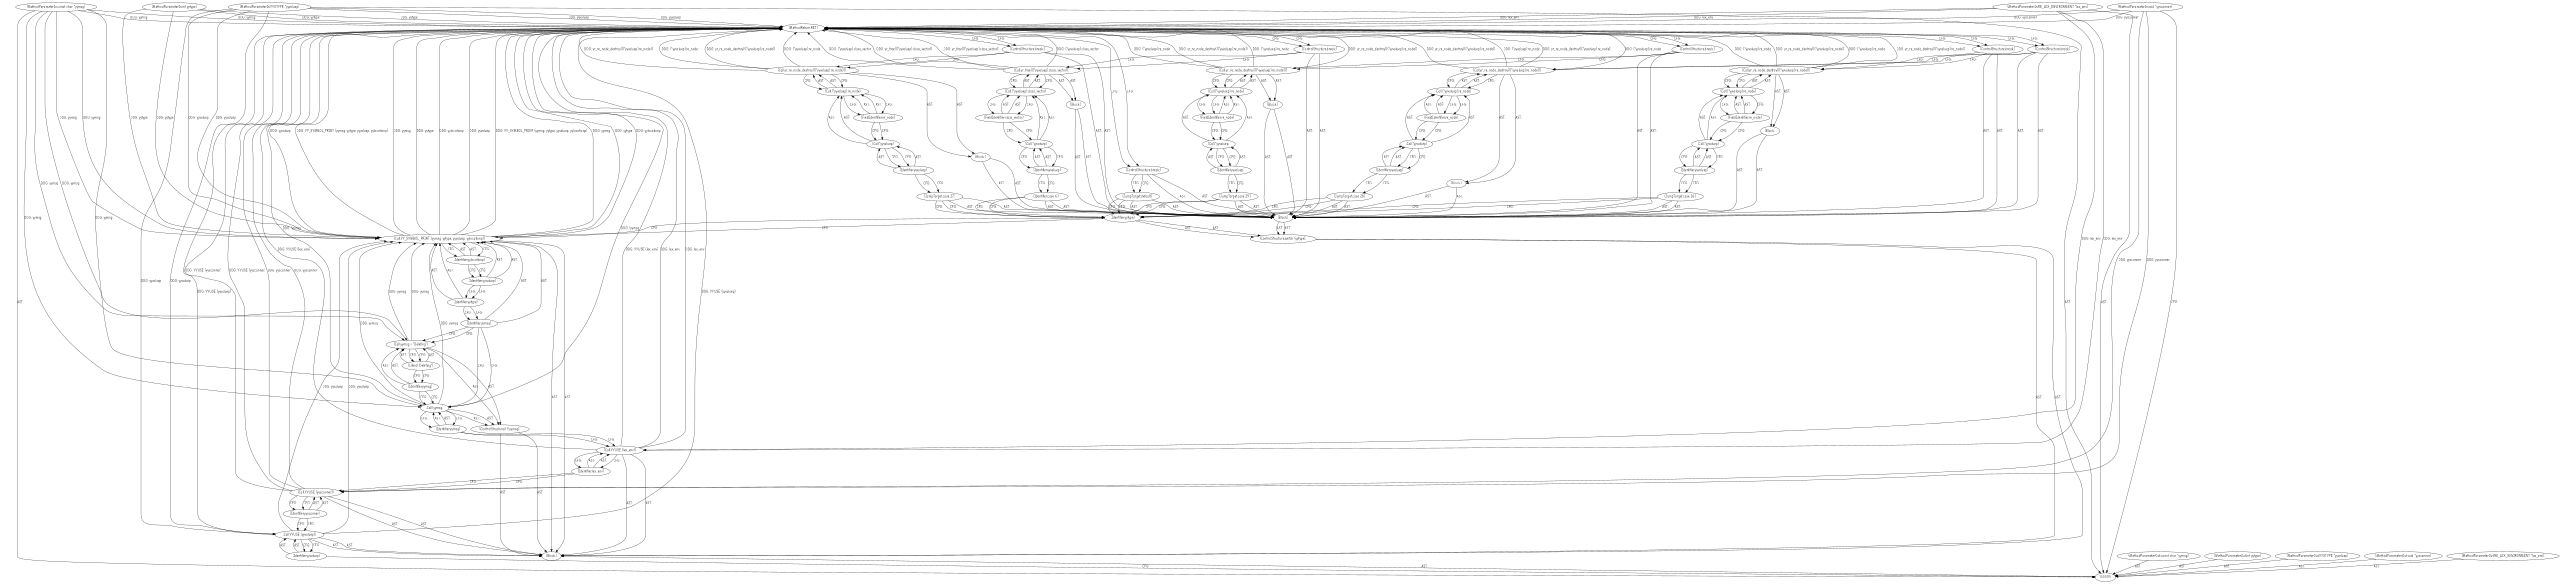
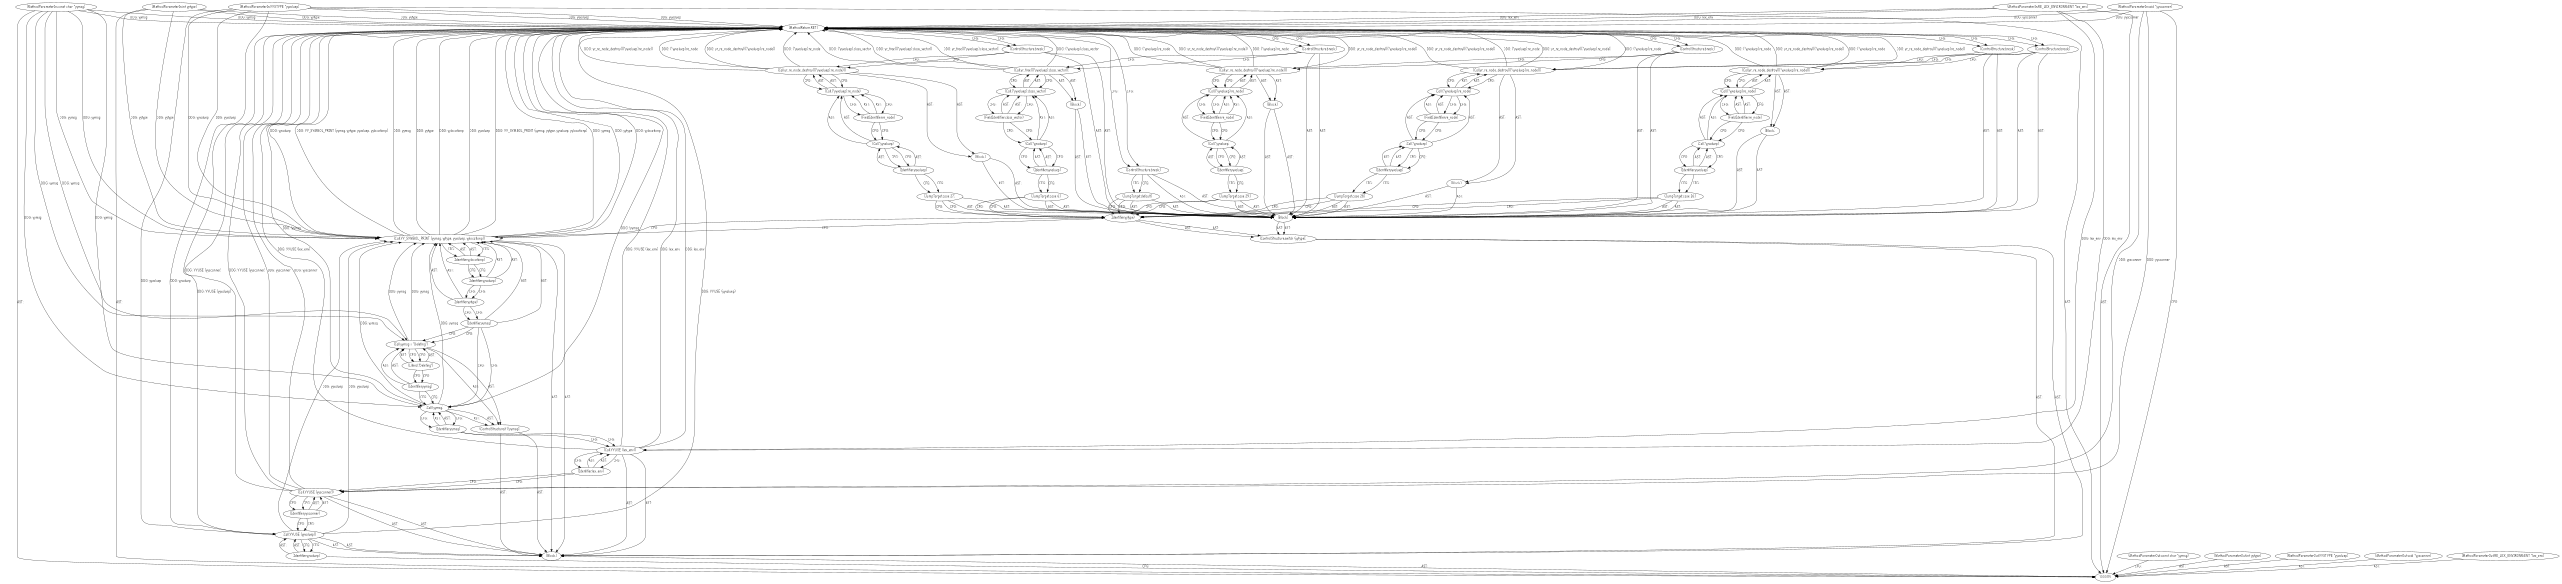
(1046, 197) -> (1046, 197)
(2139, 567) -> (2139, 567)
none -> (820, 570)
